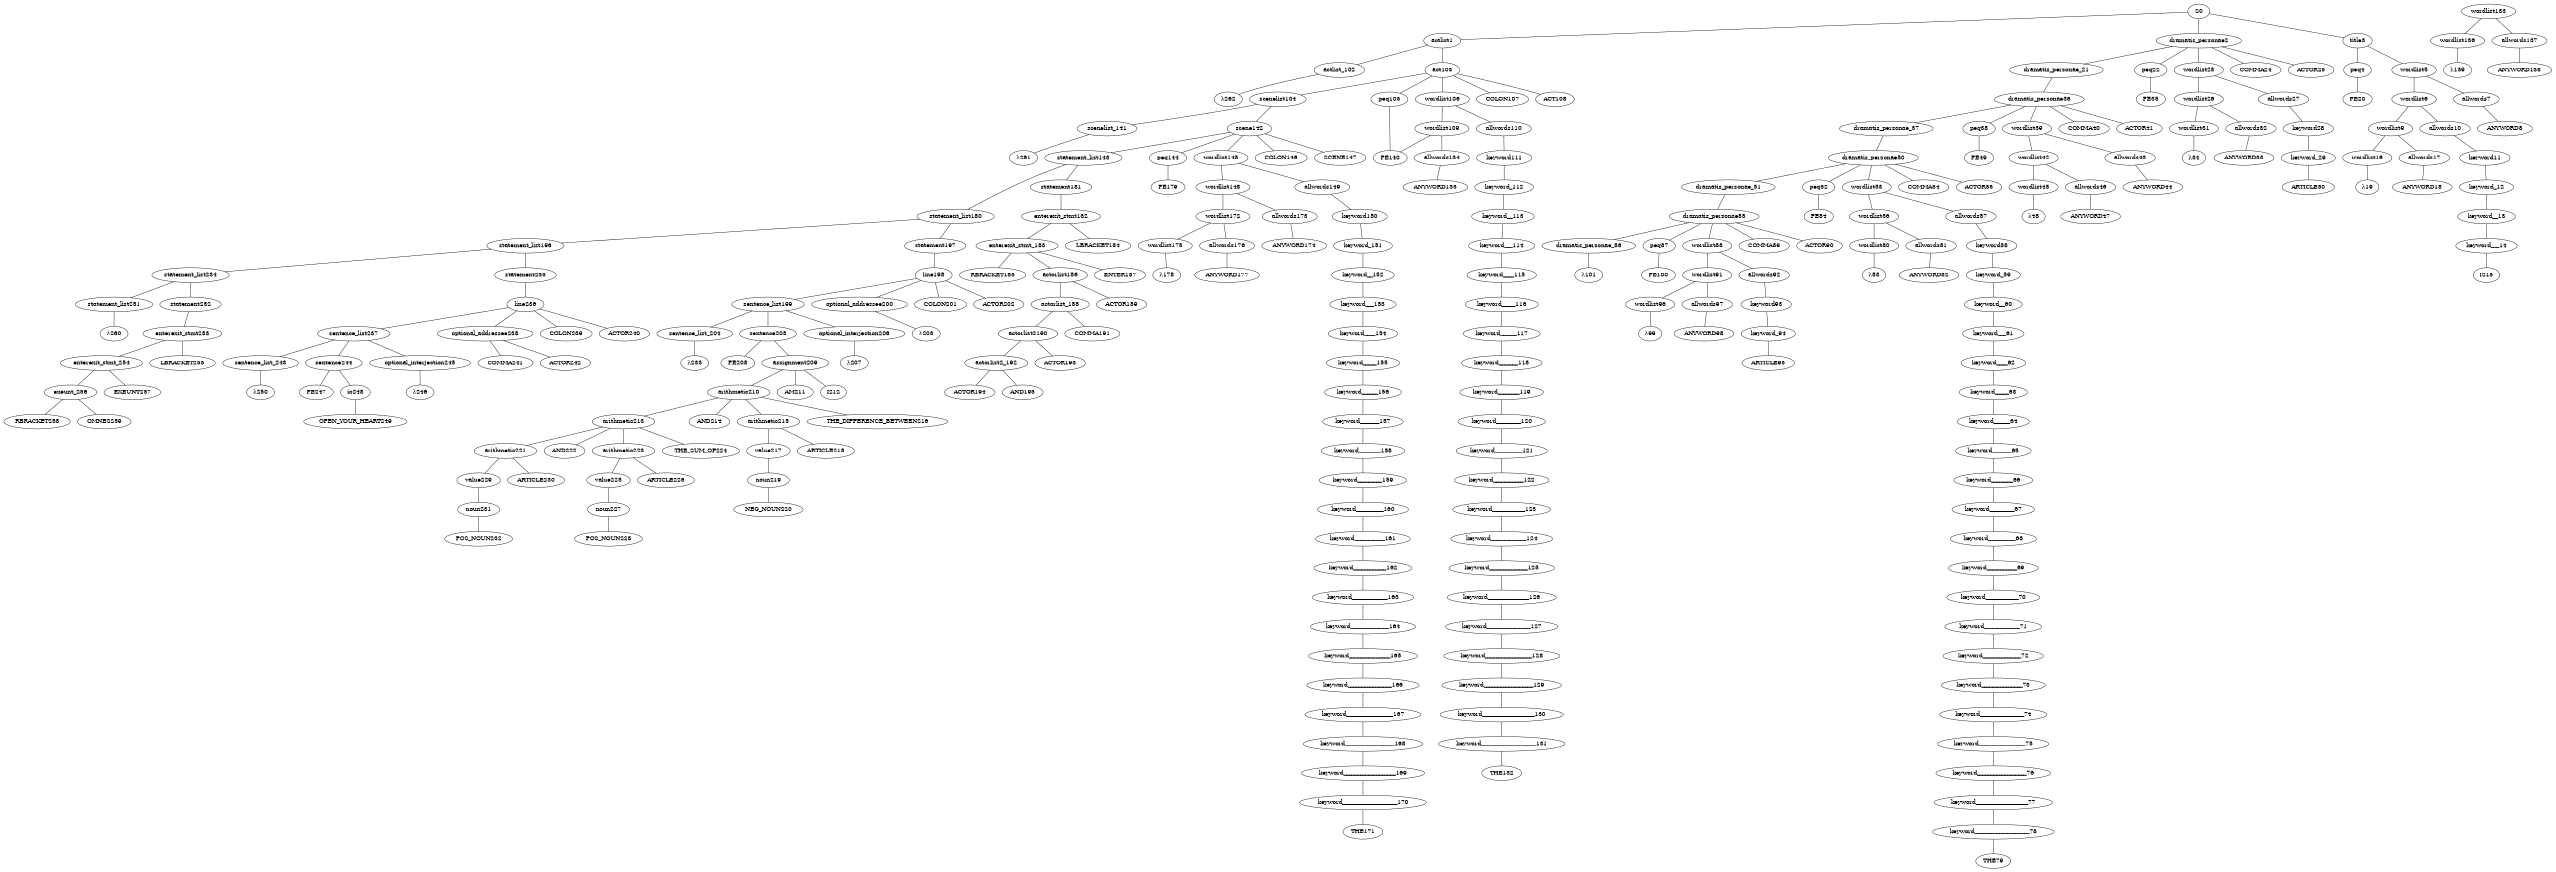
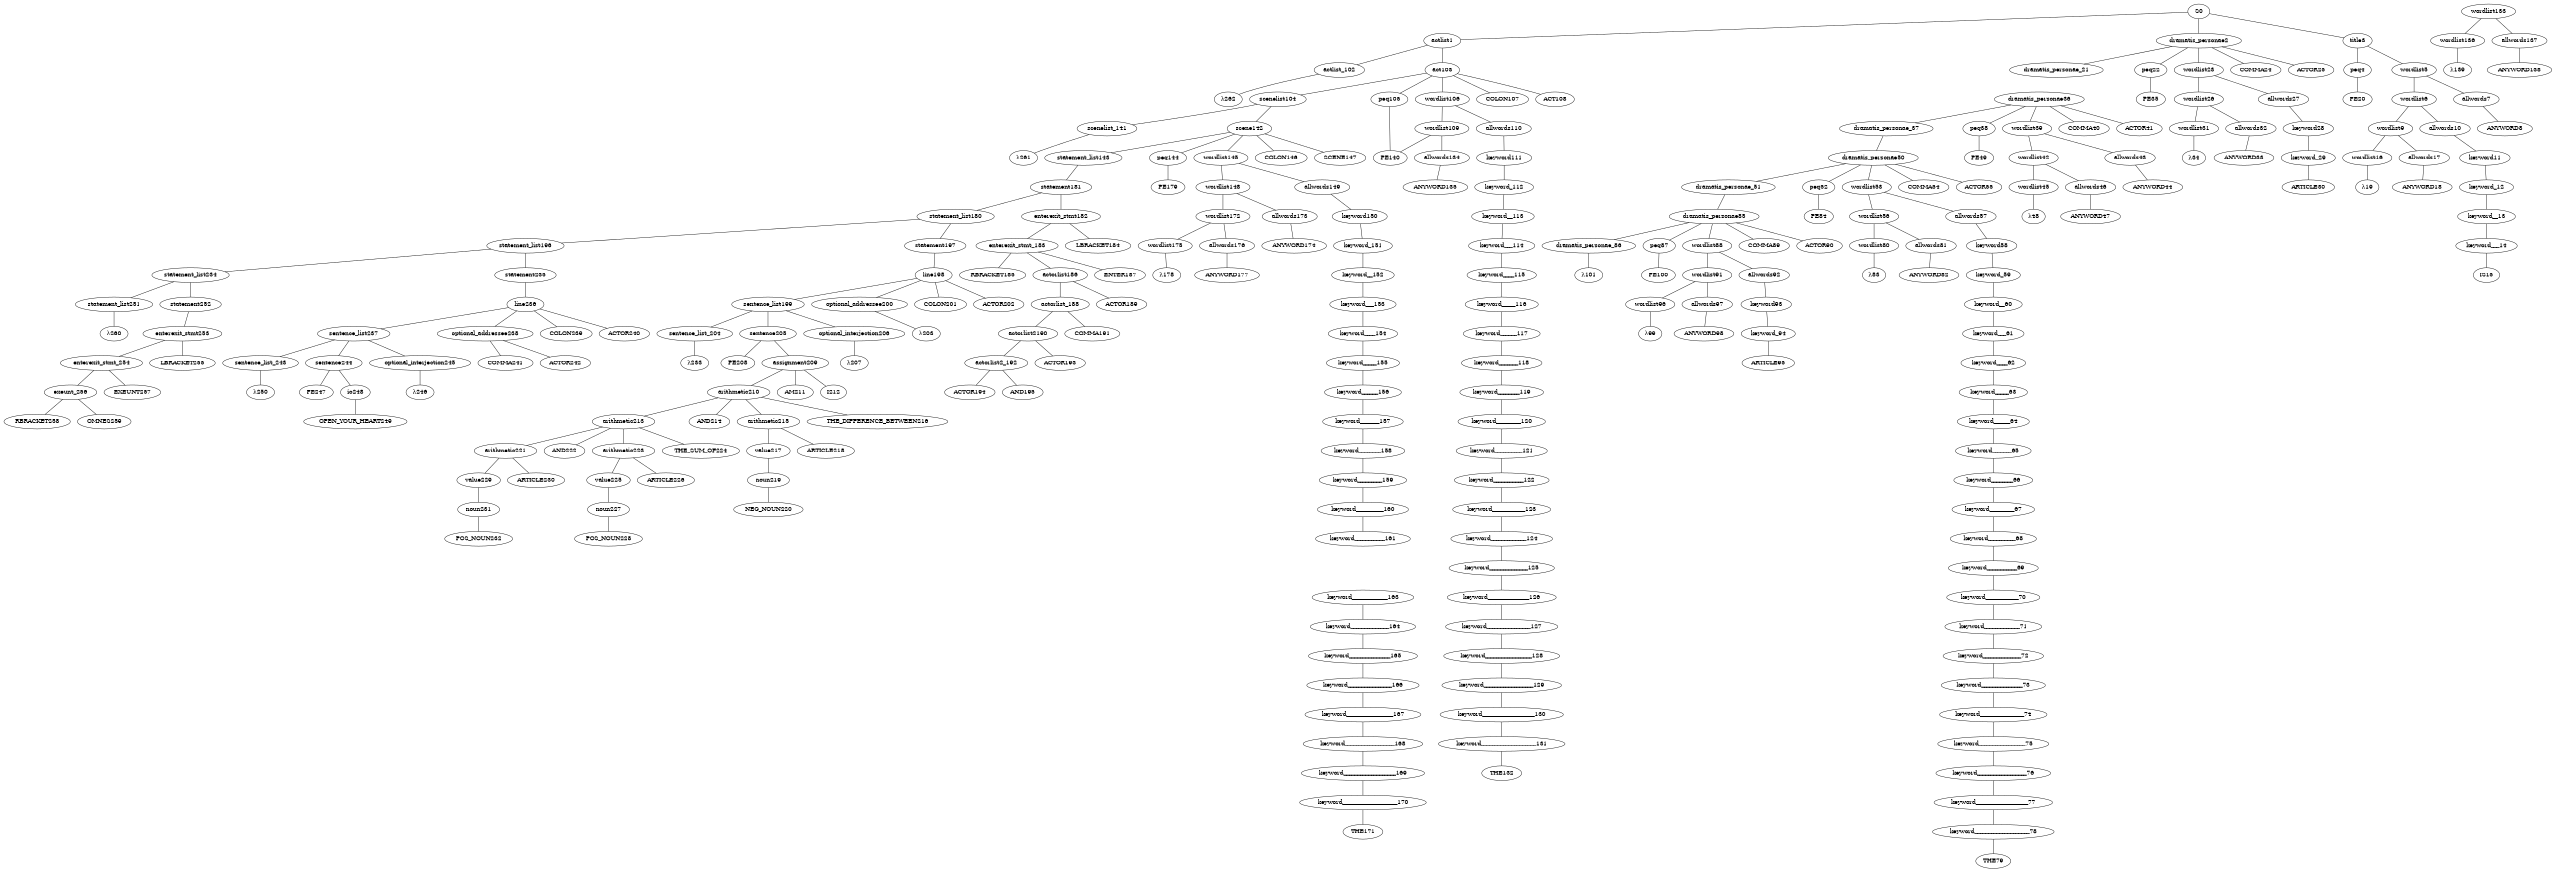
(2048, 85) -> none
(1016, 185) -> (1009, 202)
(1363, 568) -> none
